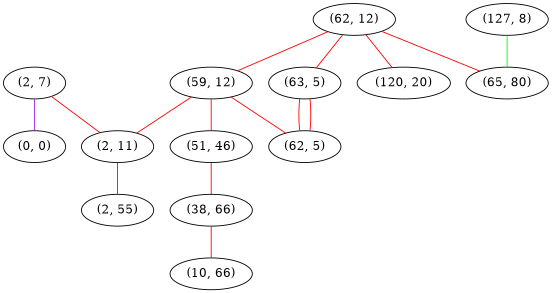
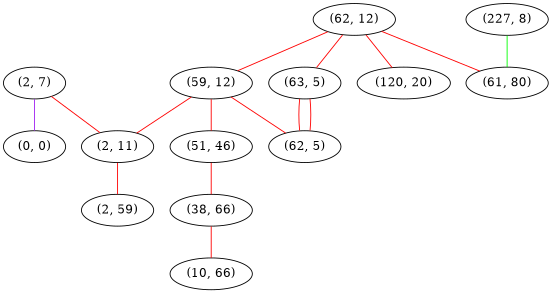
(507, 19) -> (507, 19)
(507, 83) -> (507, 83)
(118, 210) -> (118, 210)
